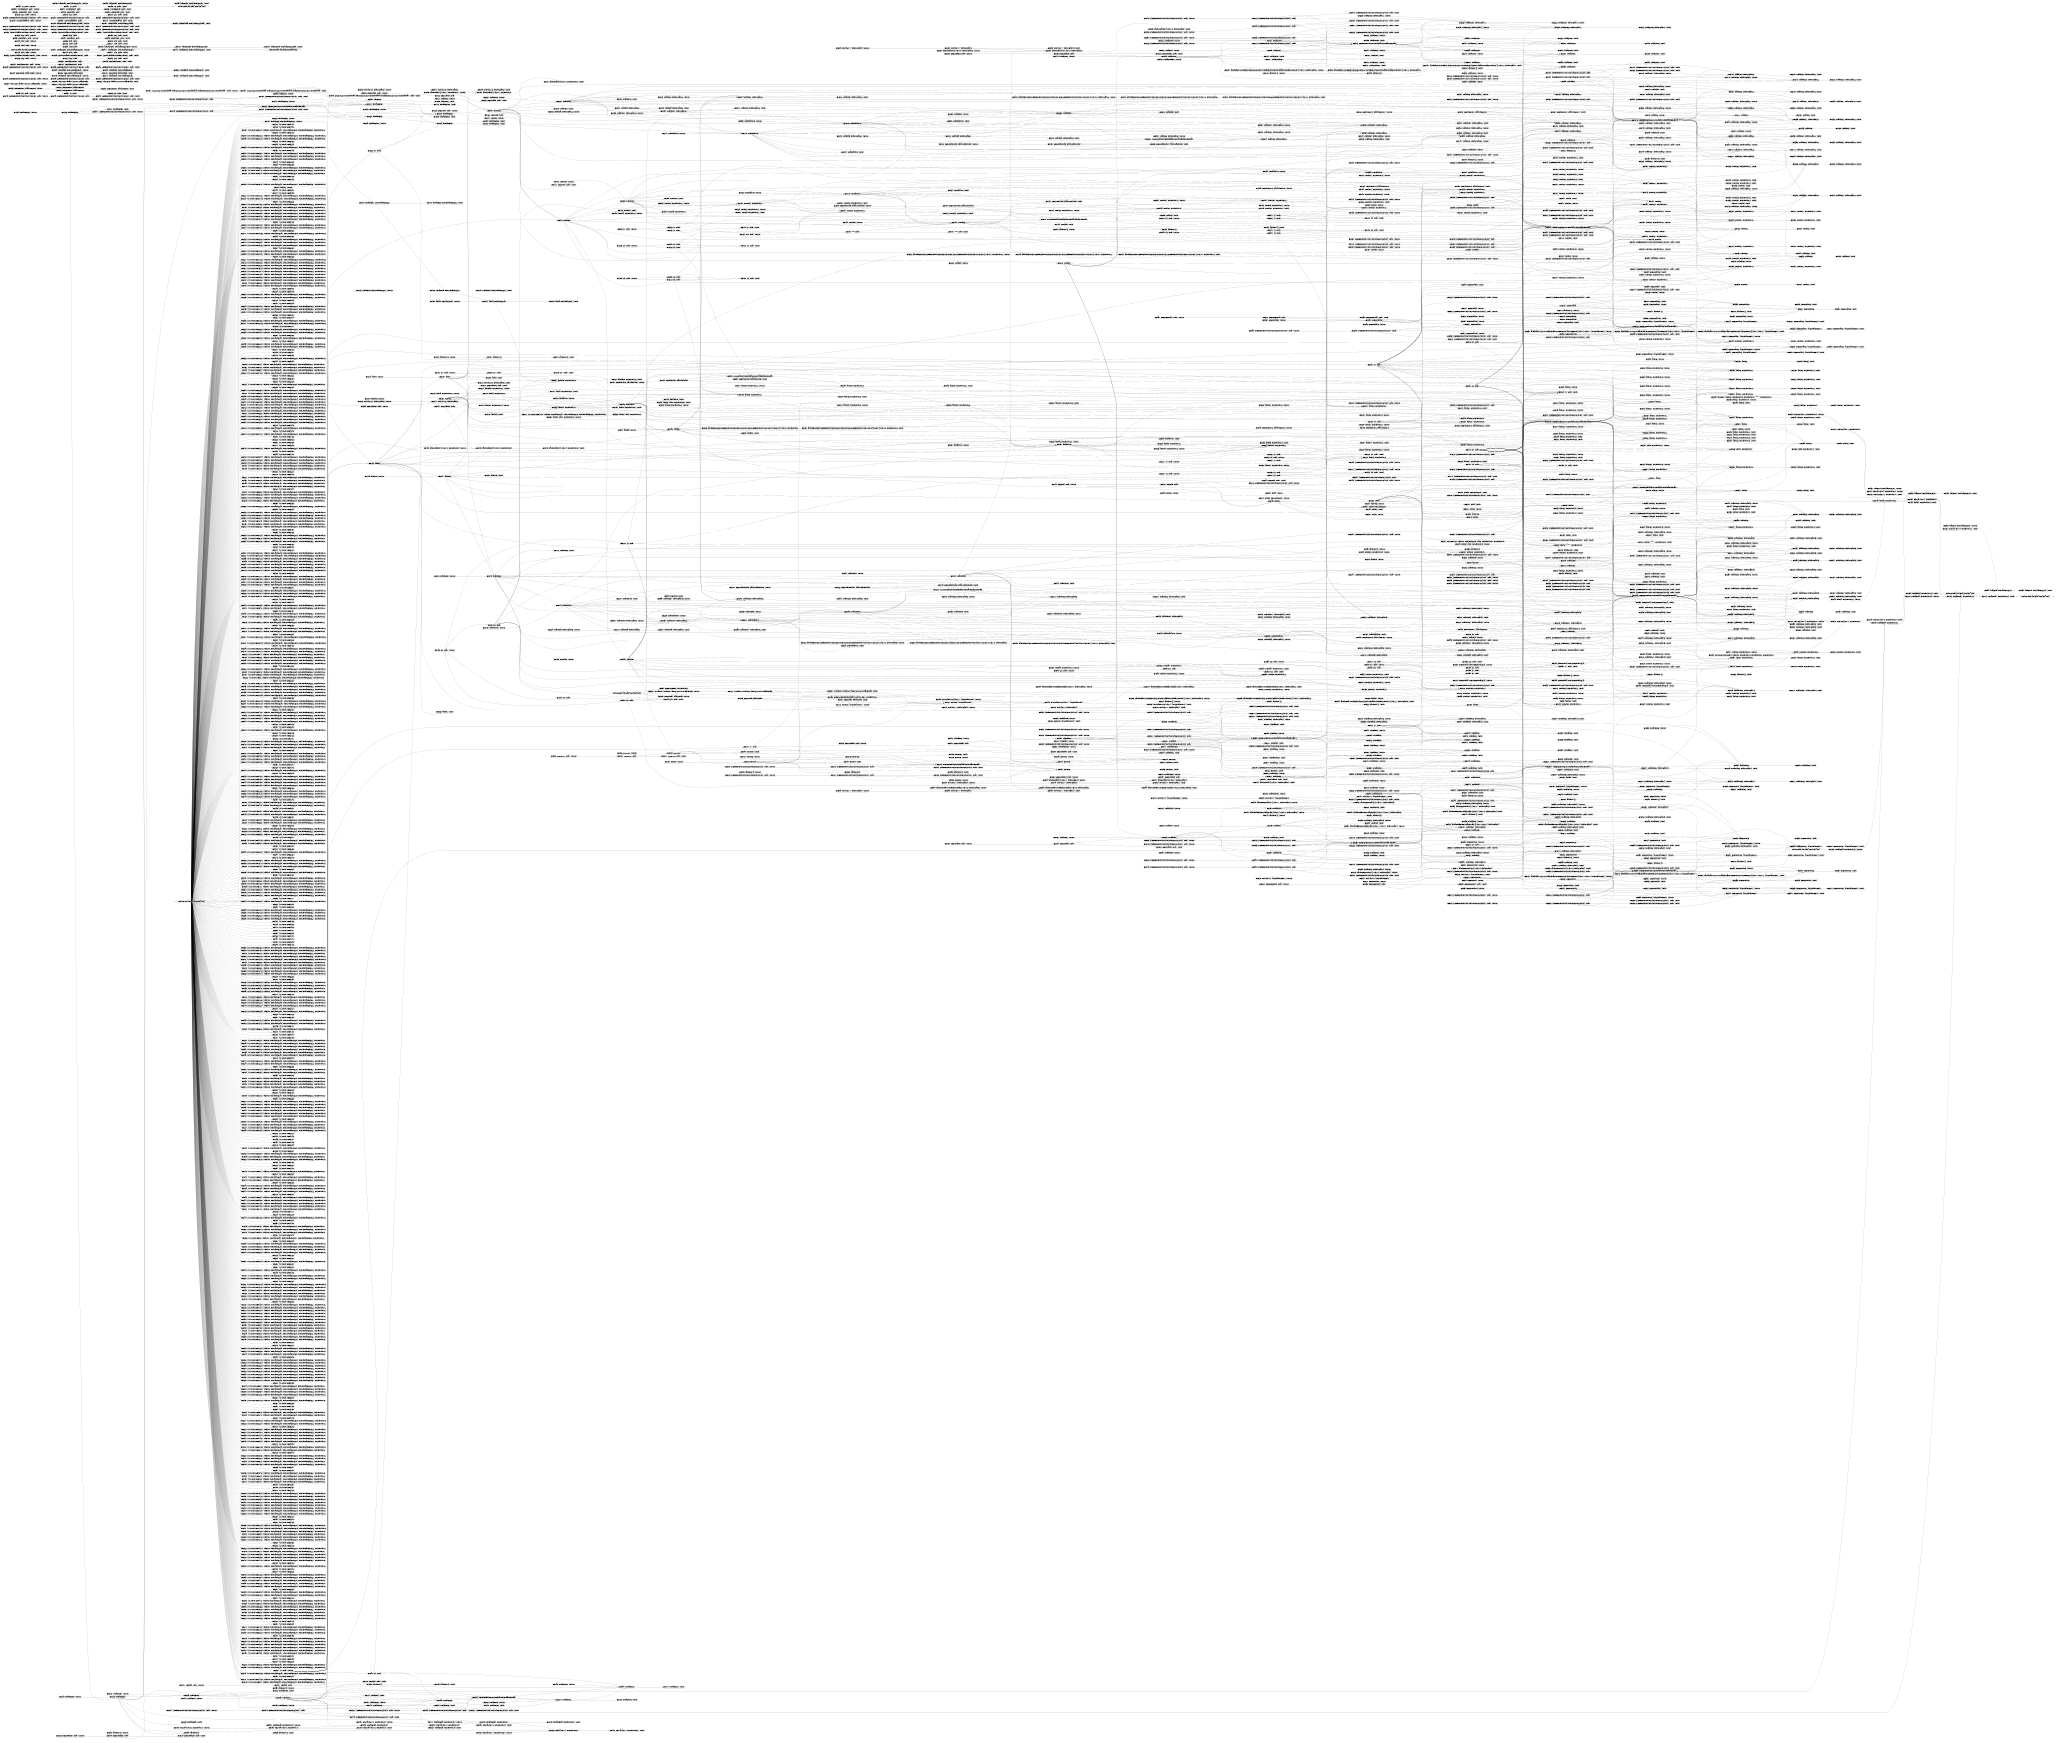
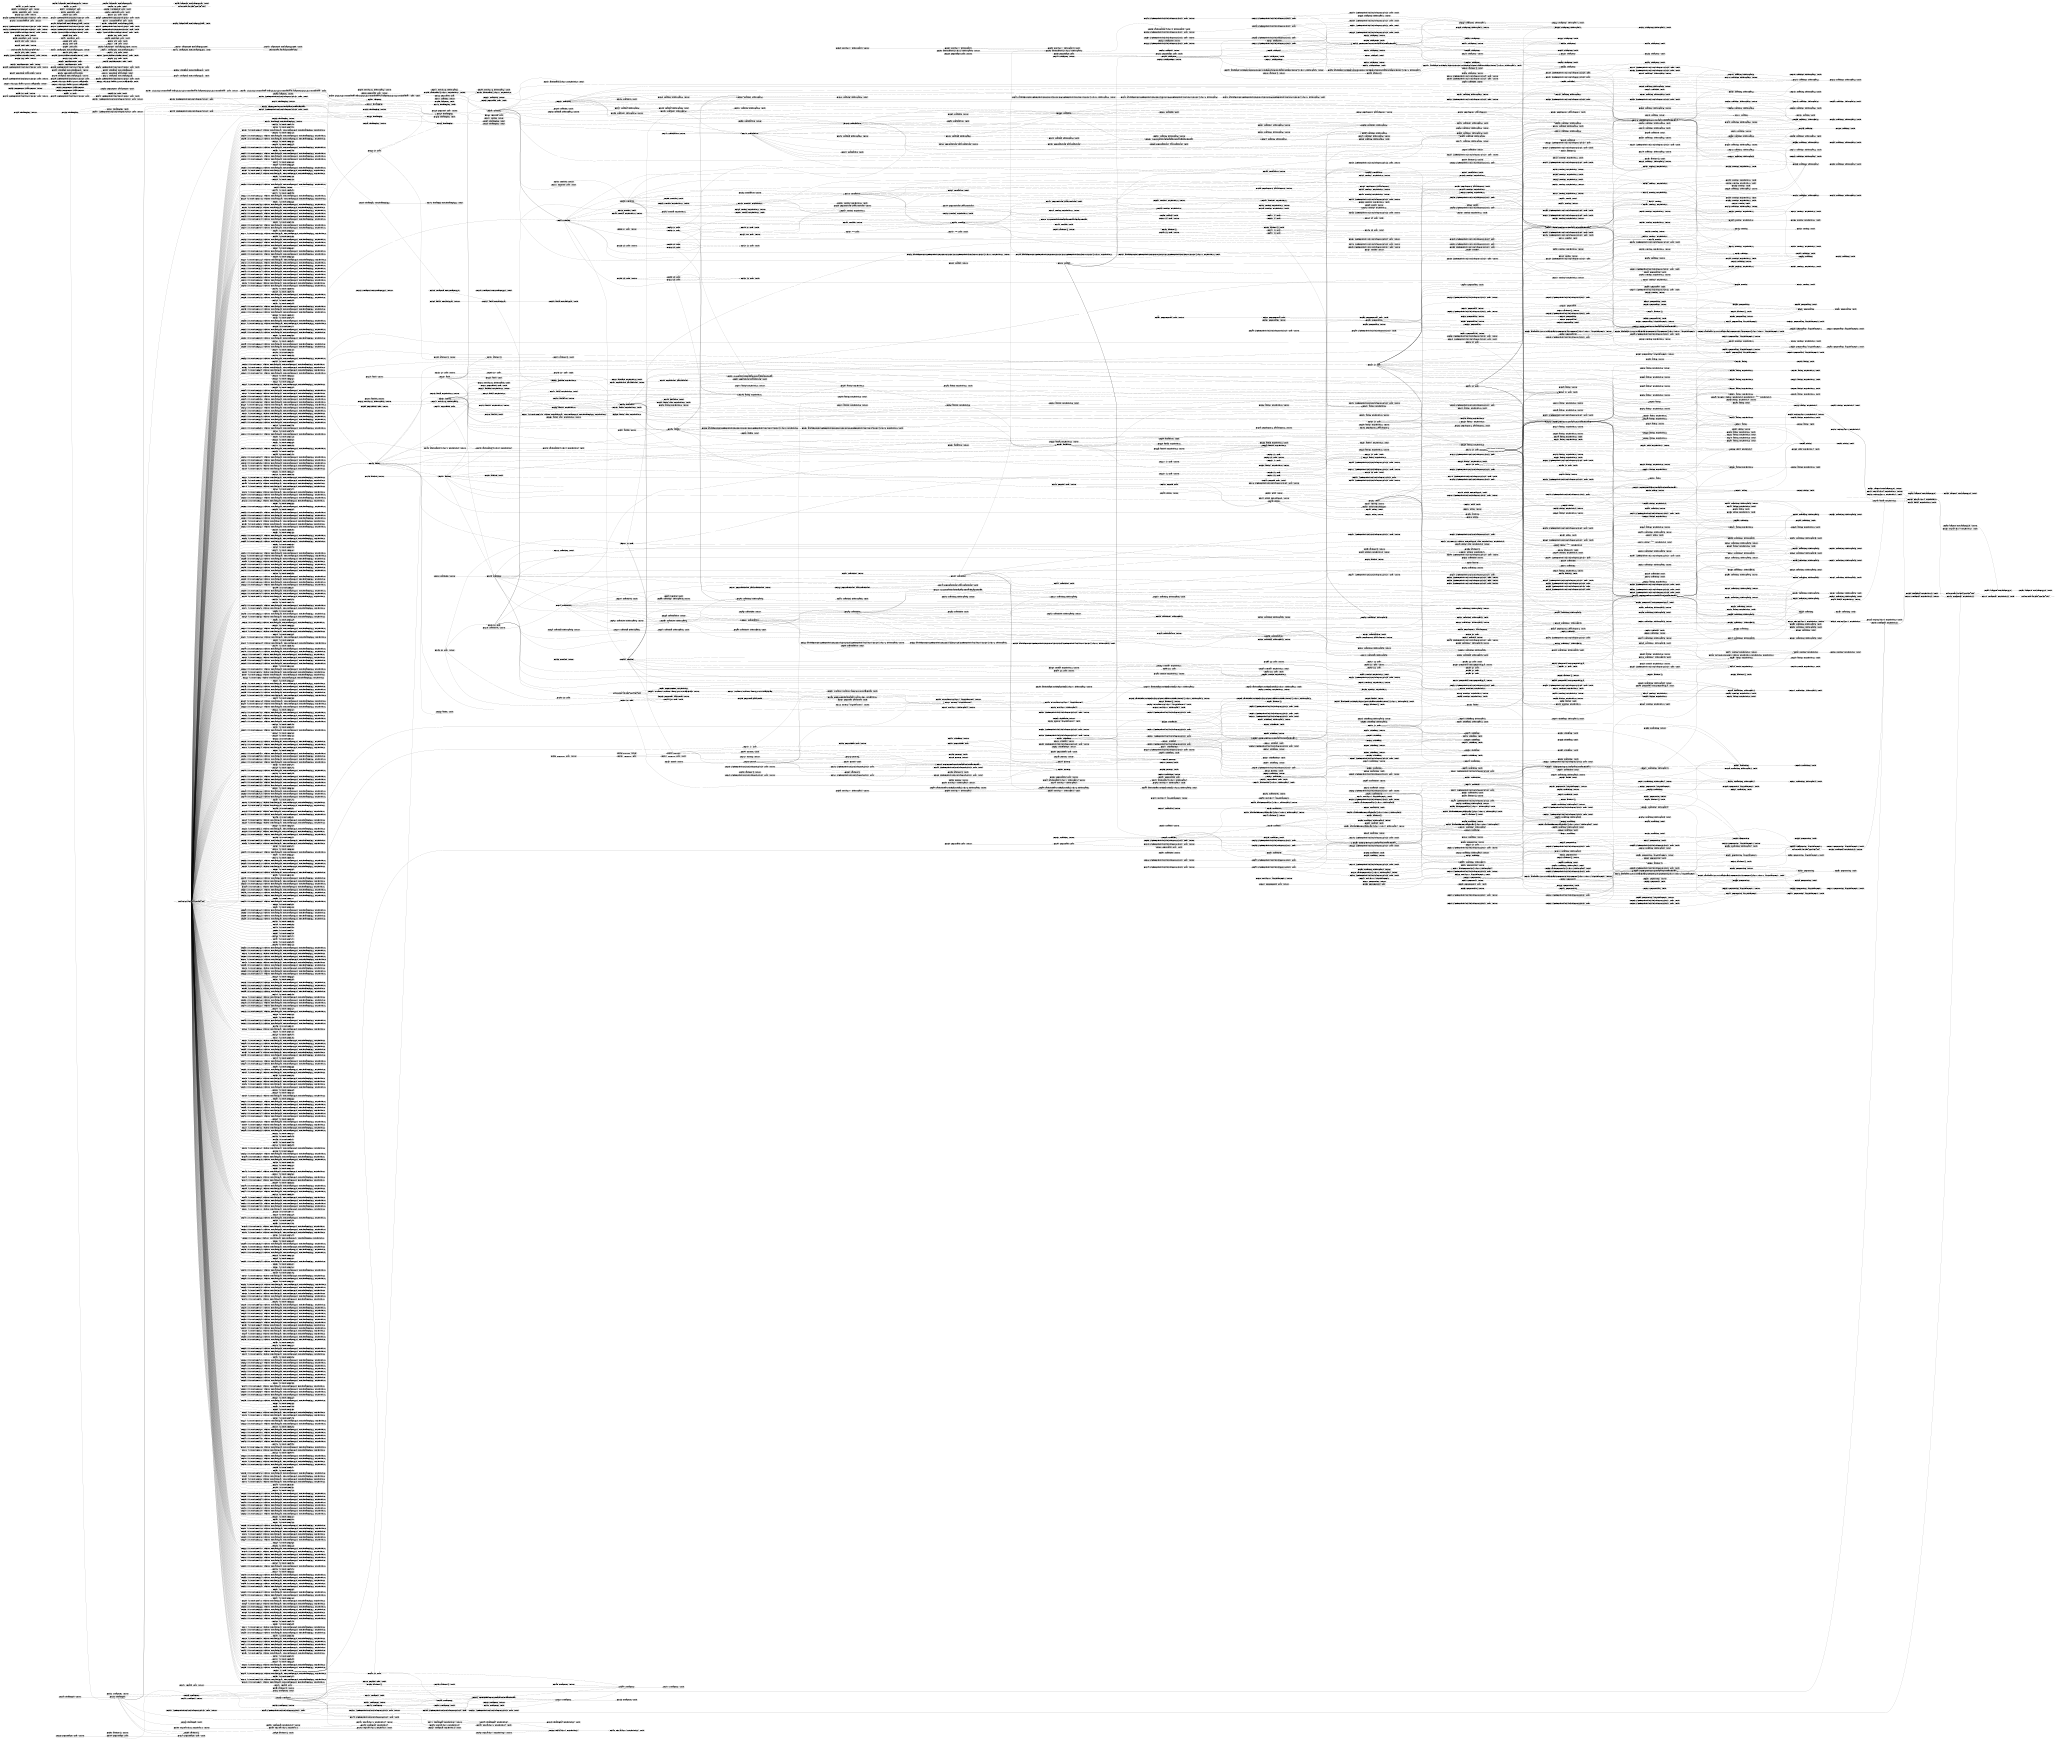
(1274, 614) -> none
